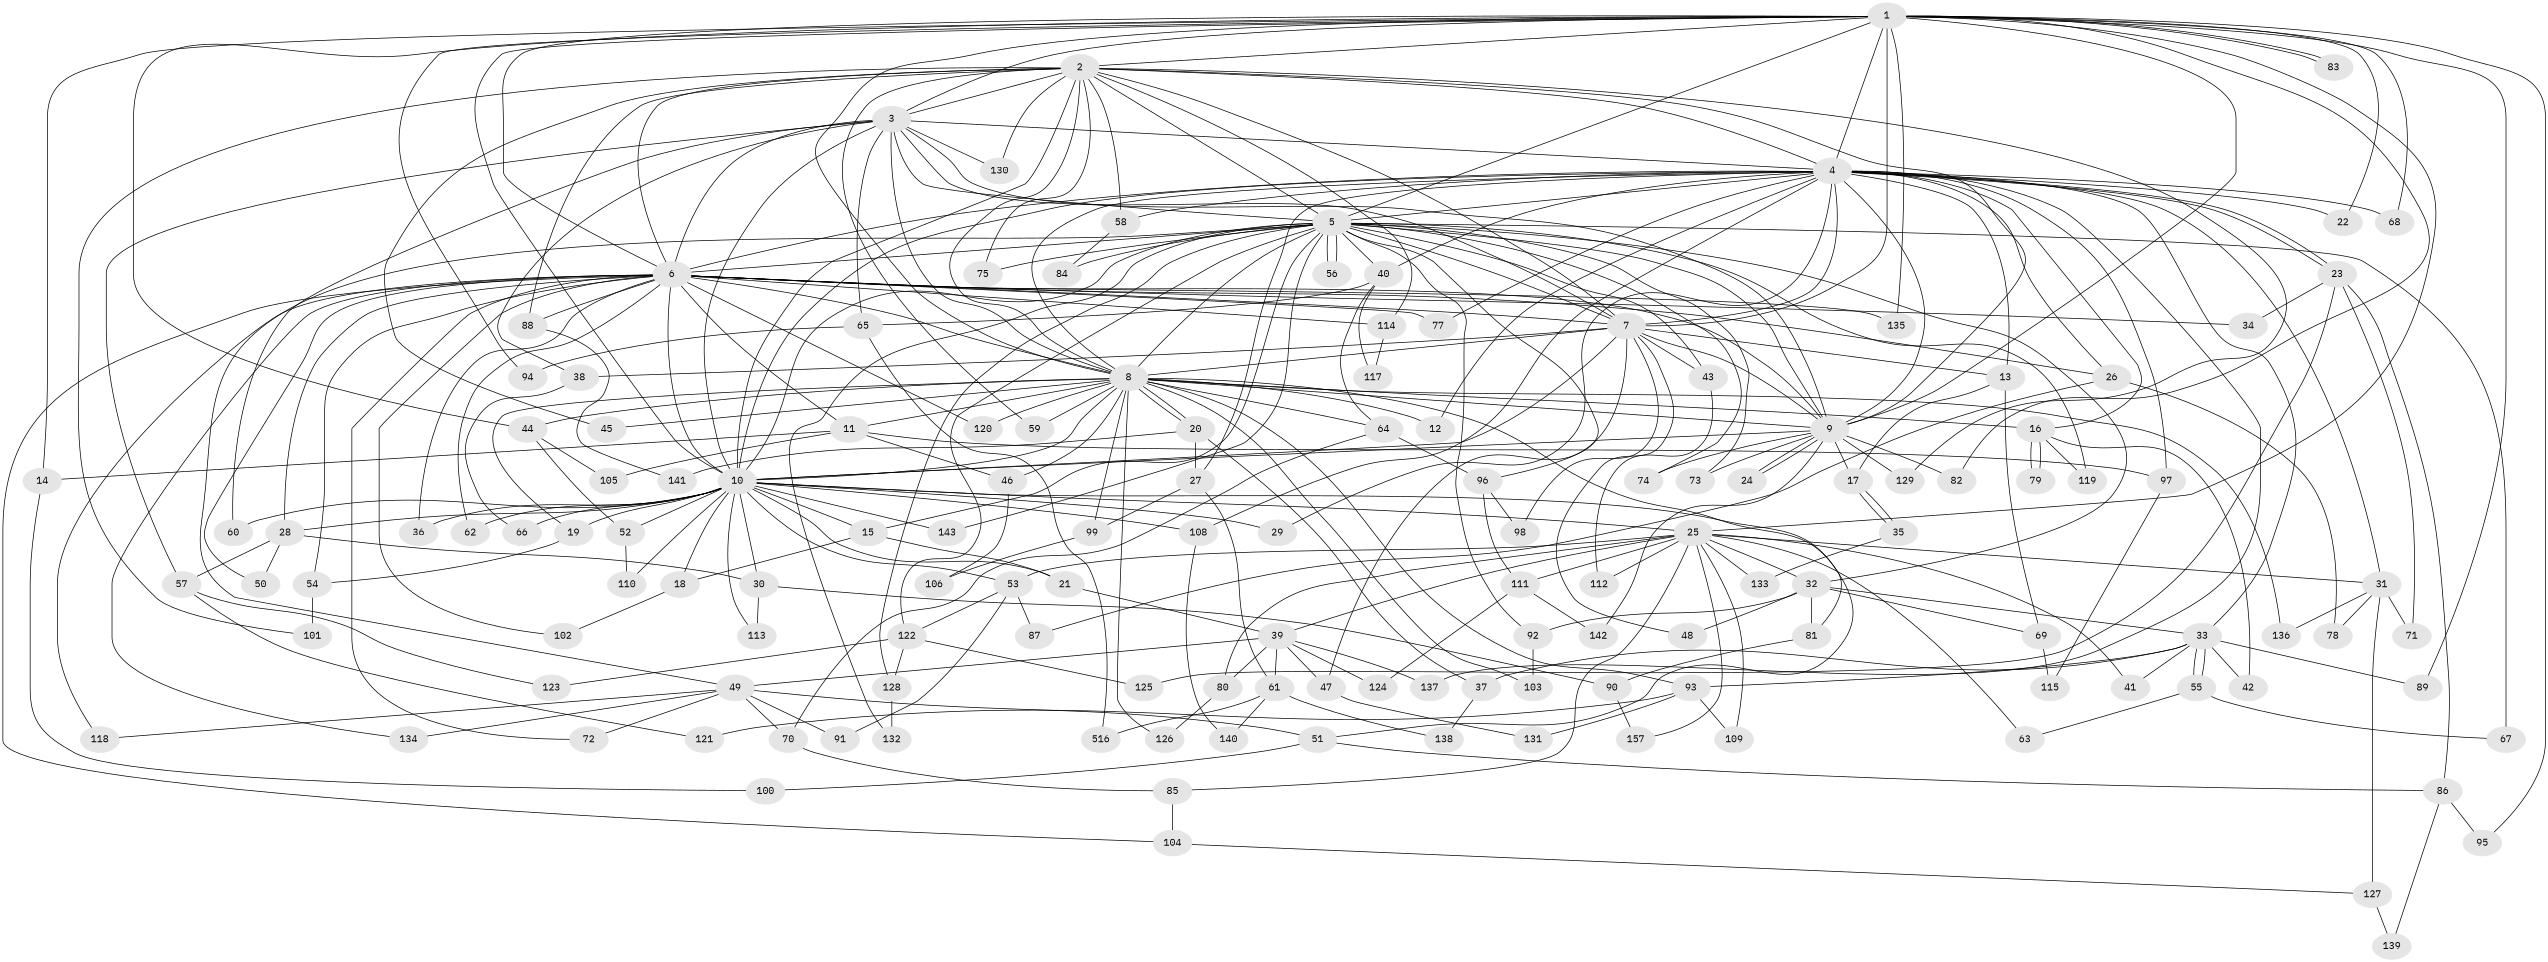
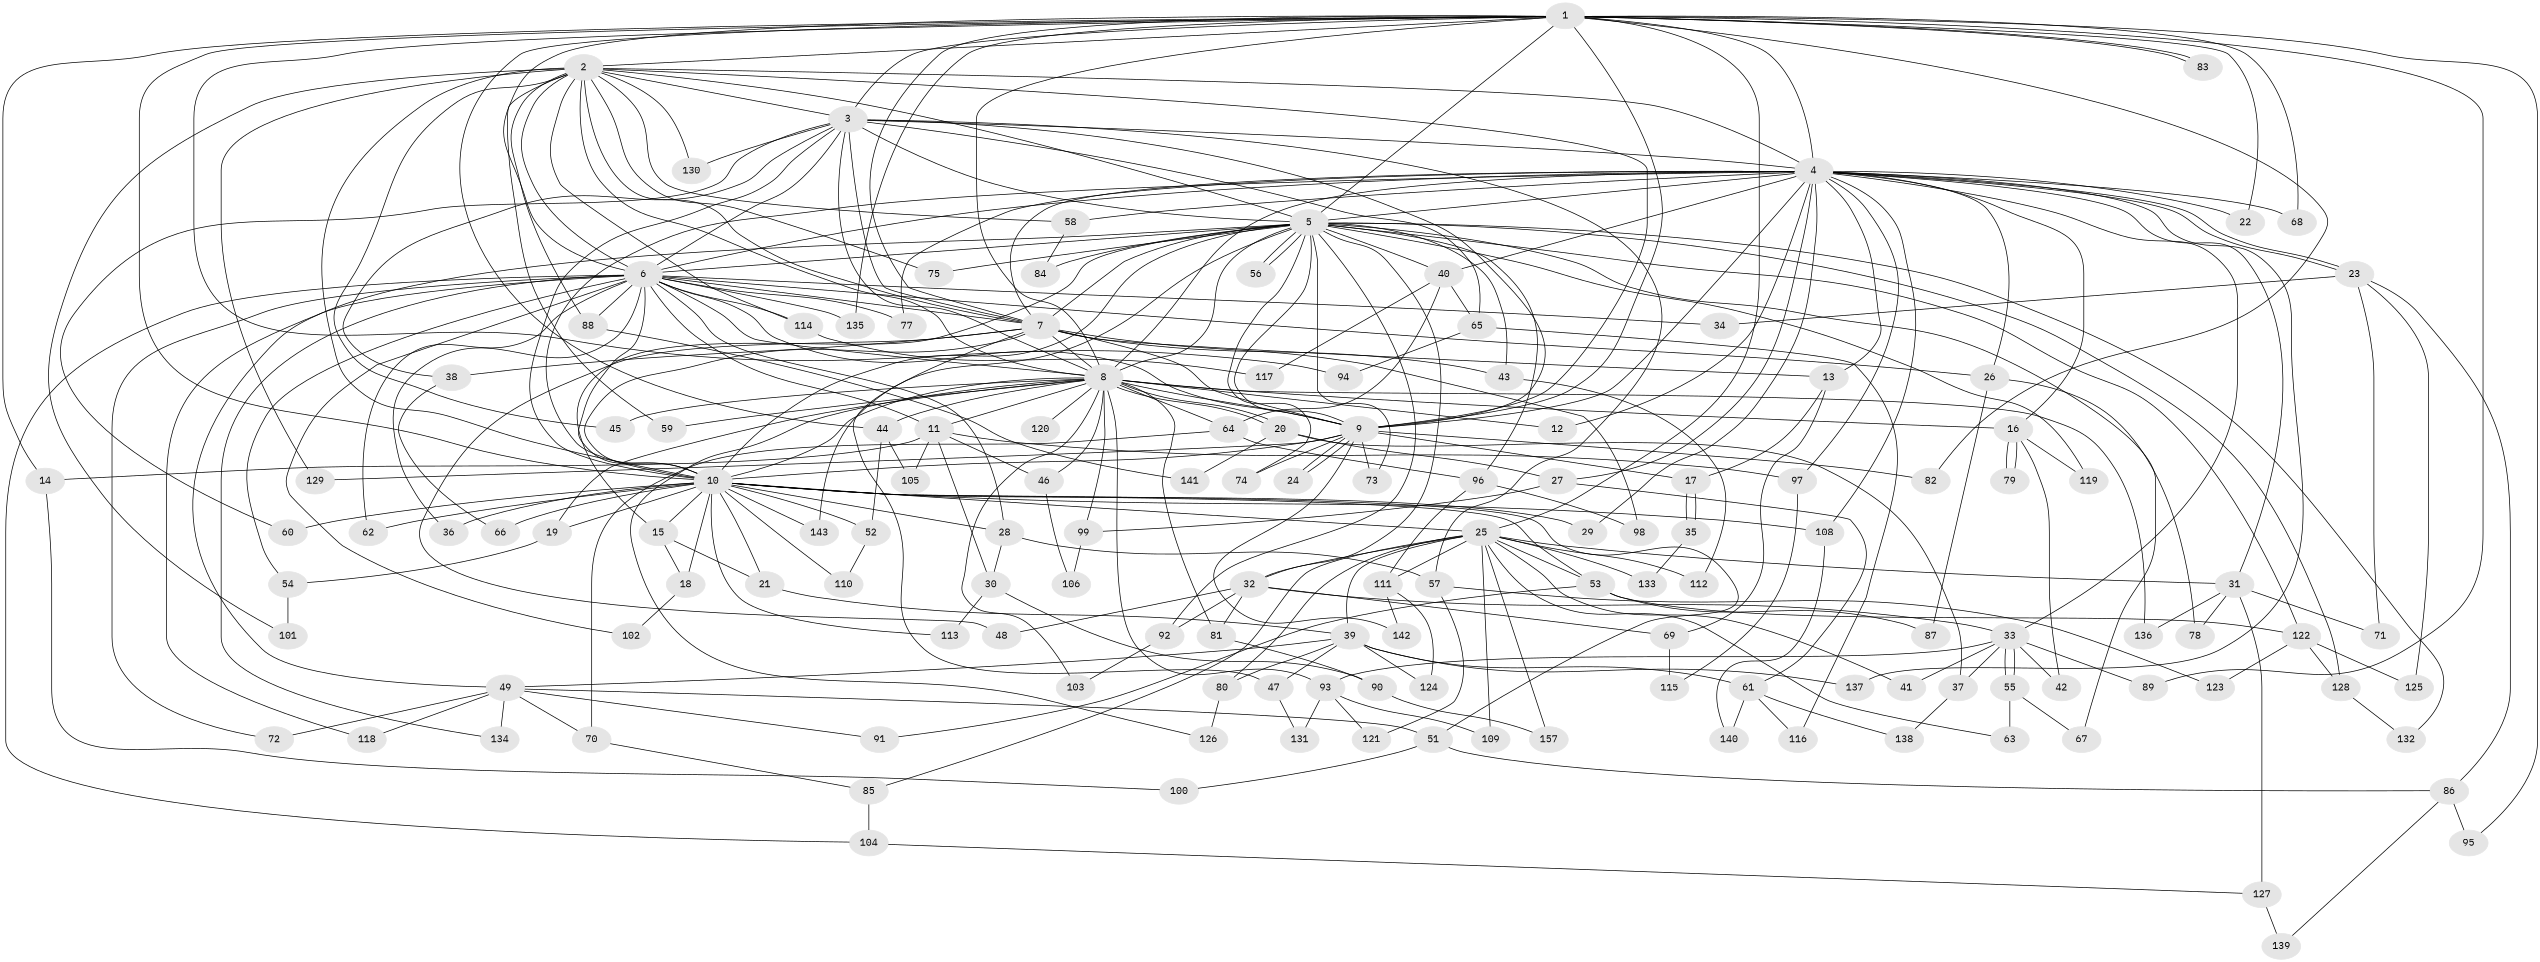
(828, 352) -> none
(748, 533) -> (963, 507)
(261, 584) -> none
(1101, 740) -> (1798, 740)
